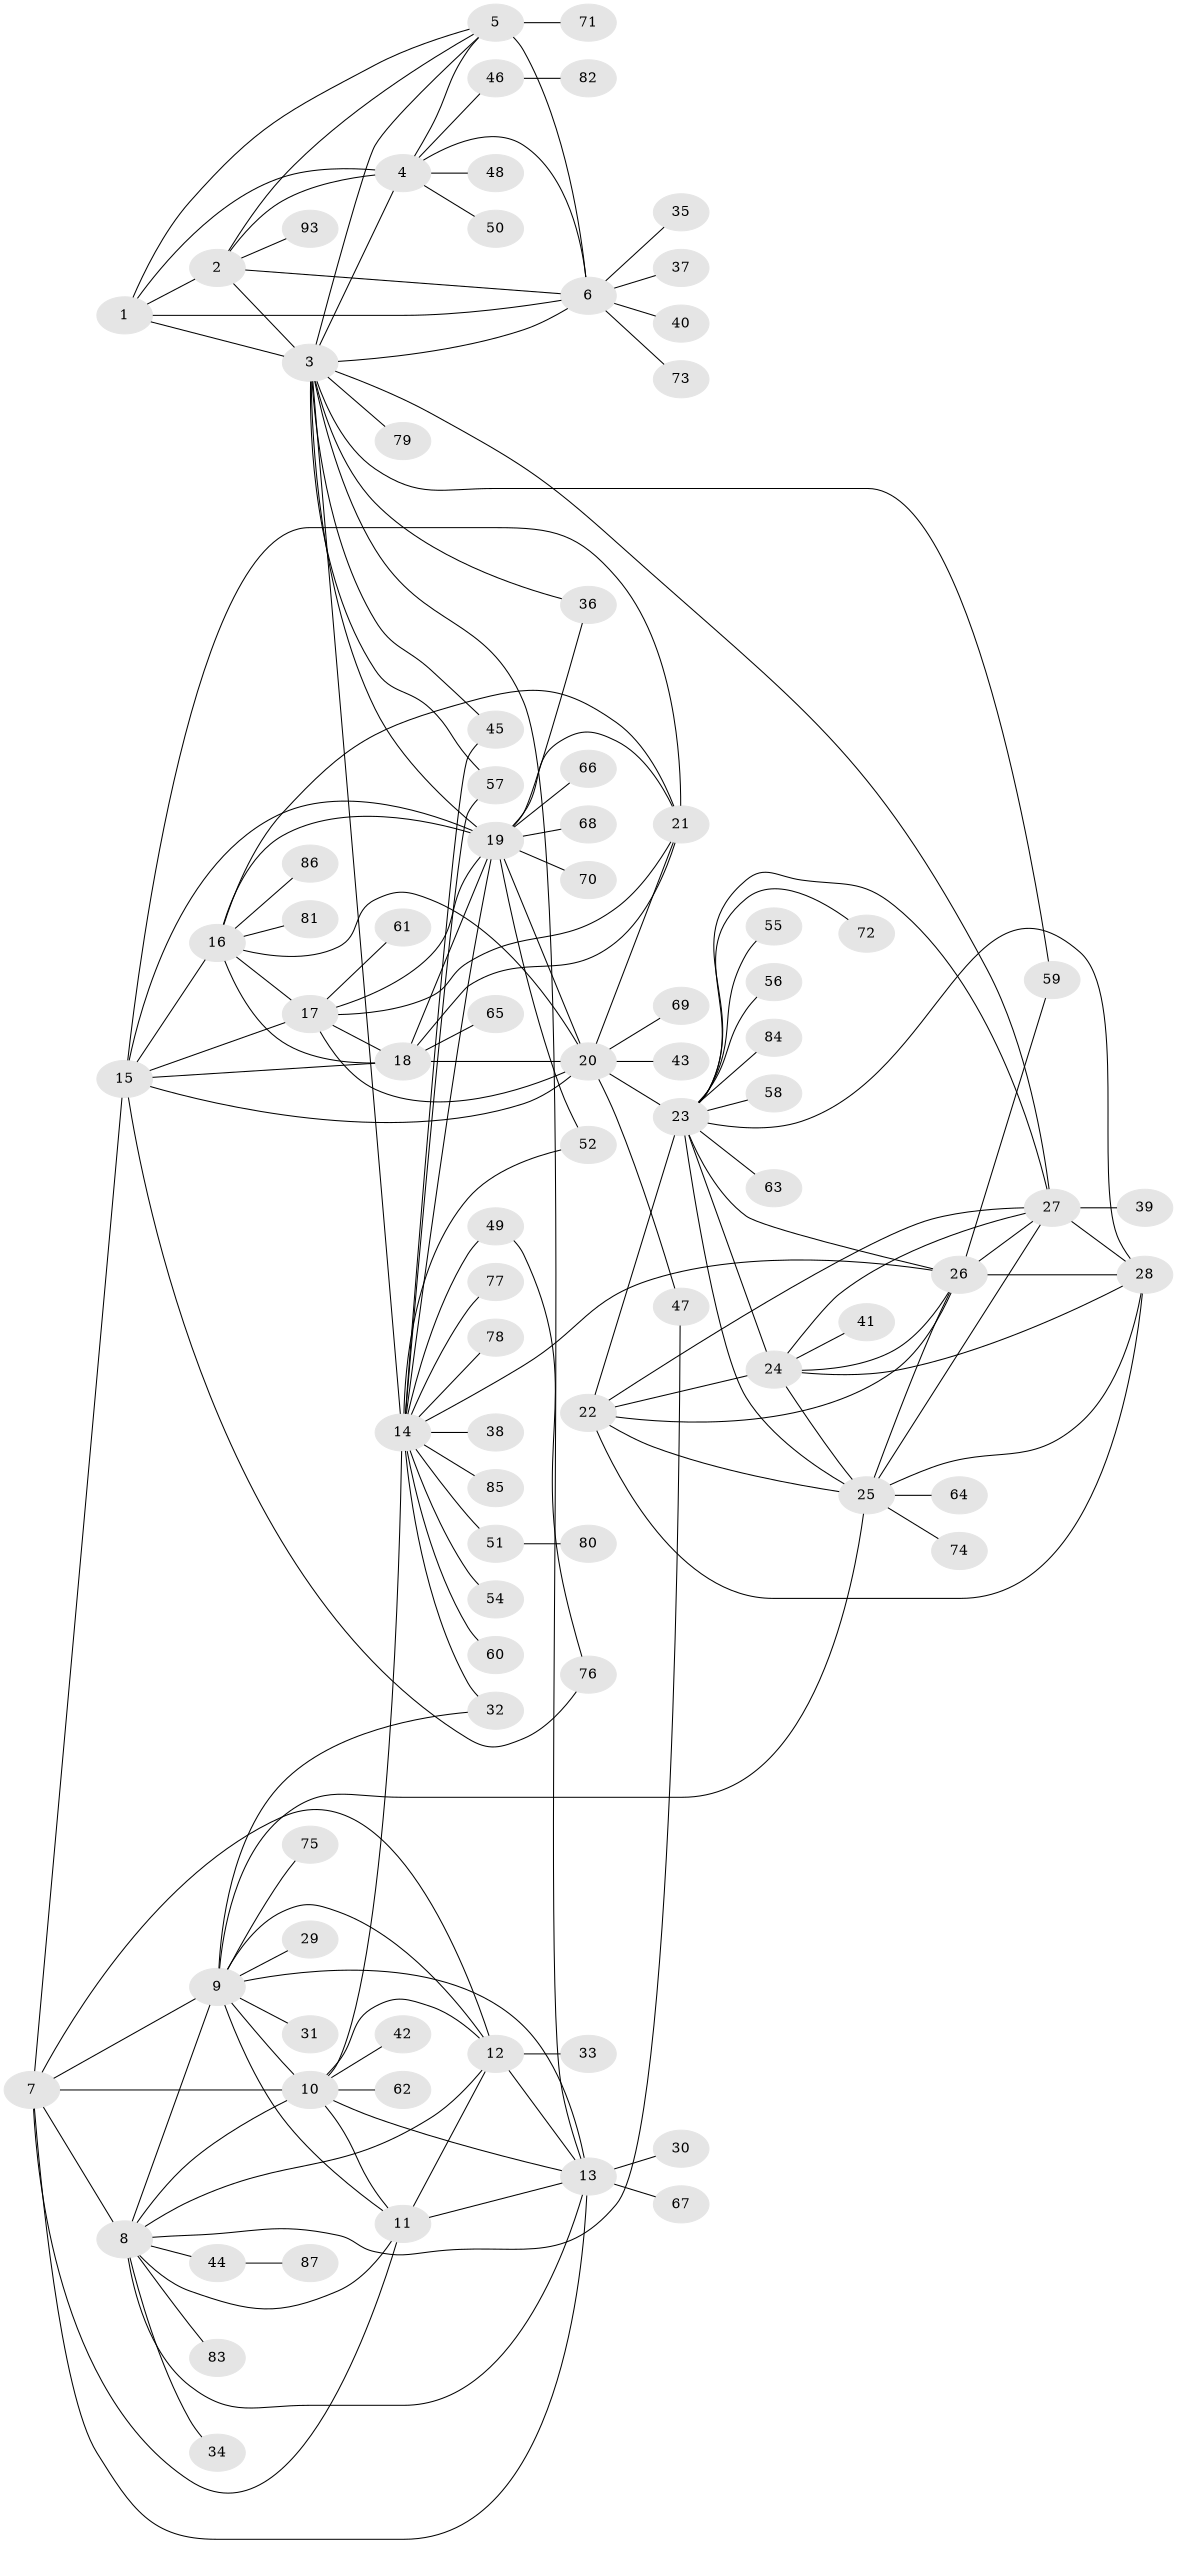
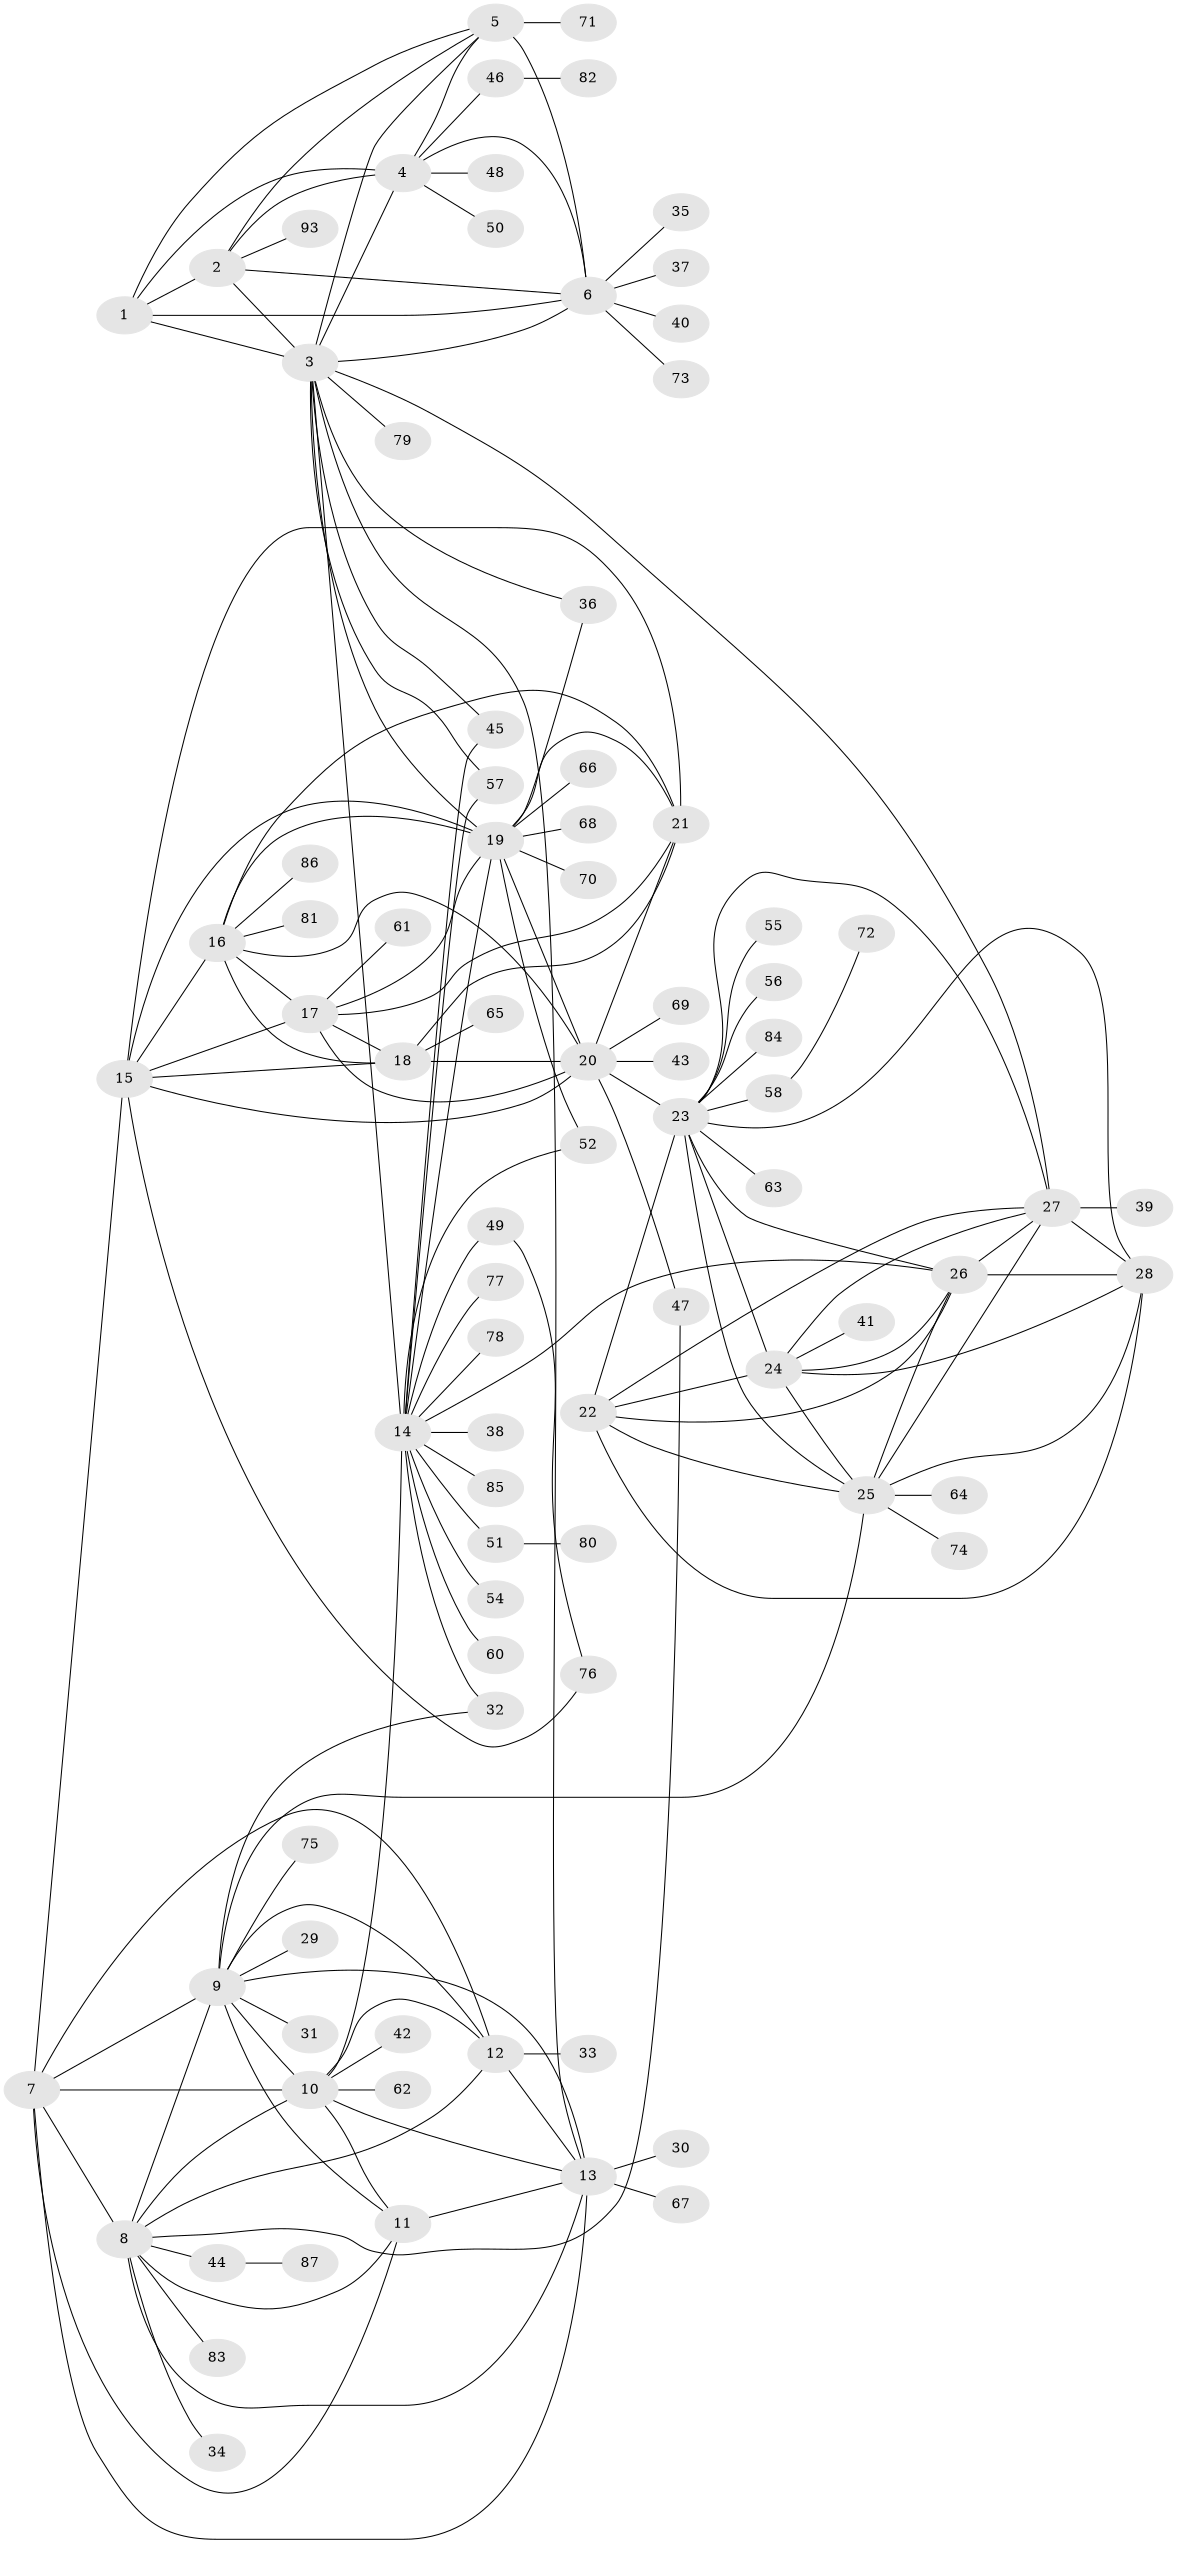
(459, 928) -> none
(723, 928) -> (830, 1018)
(1052, 980) -> none
(453, 2132) -> none
